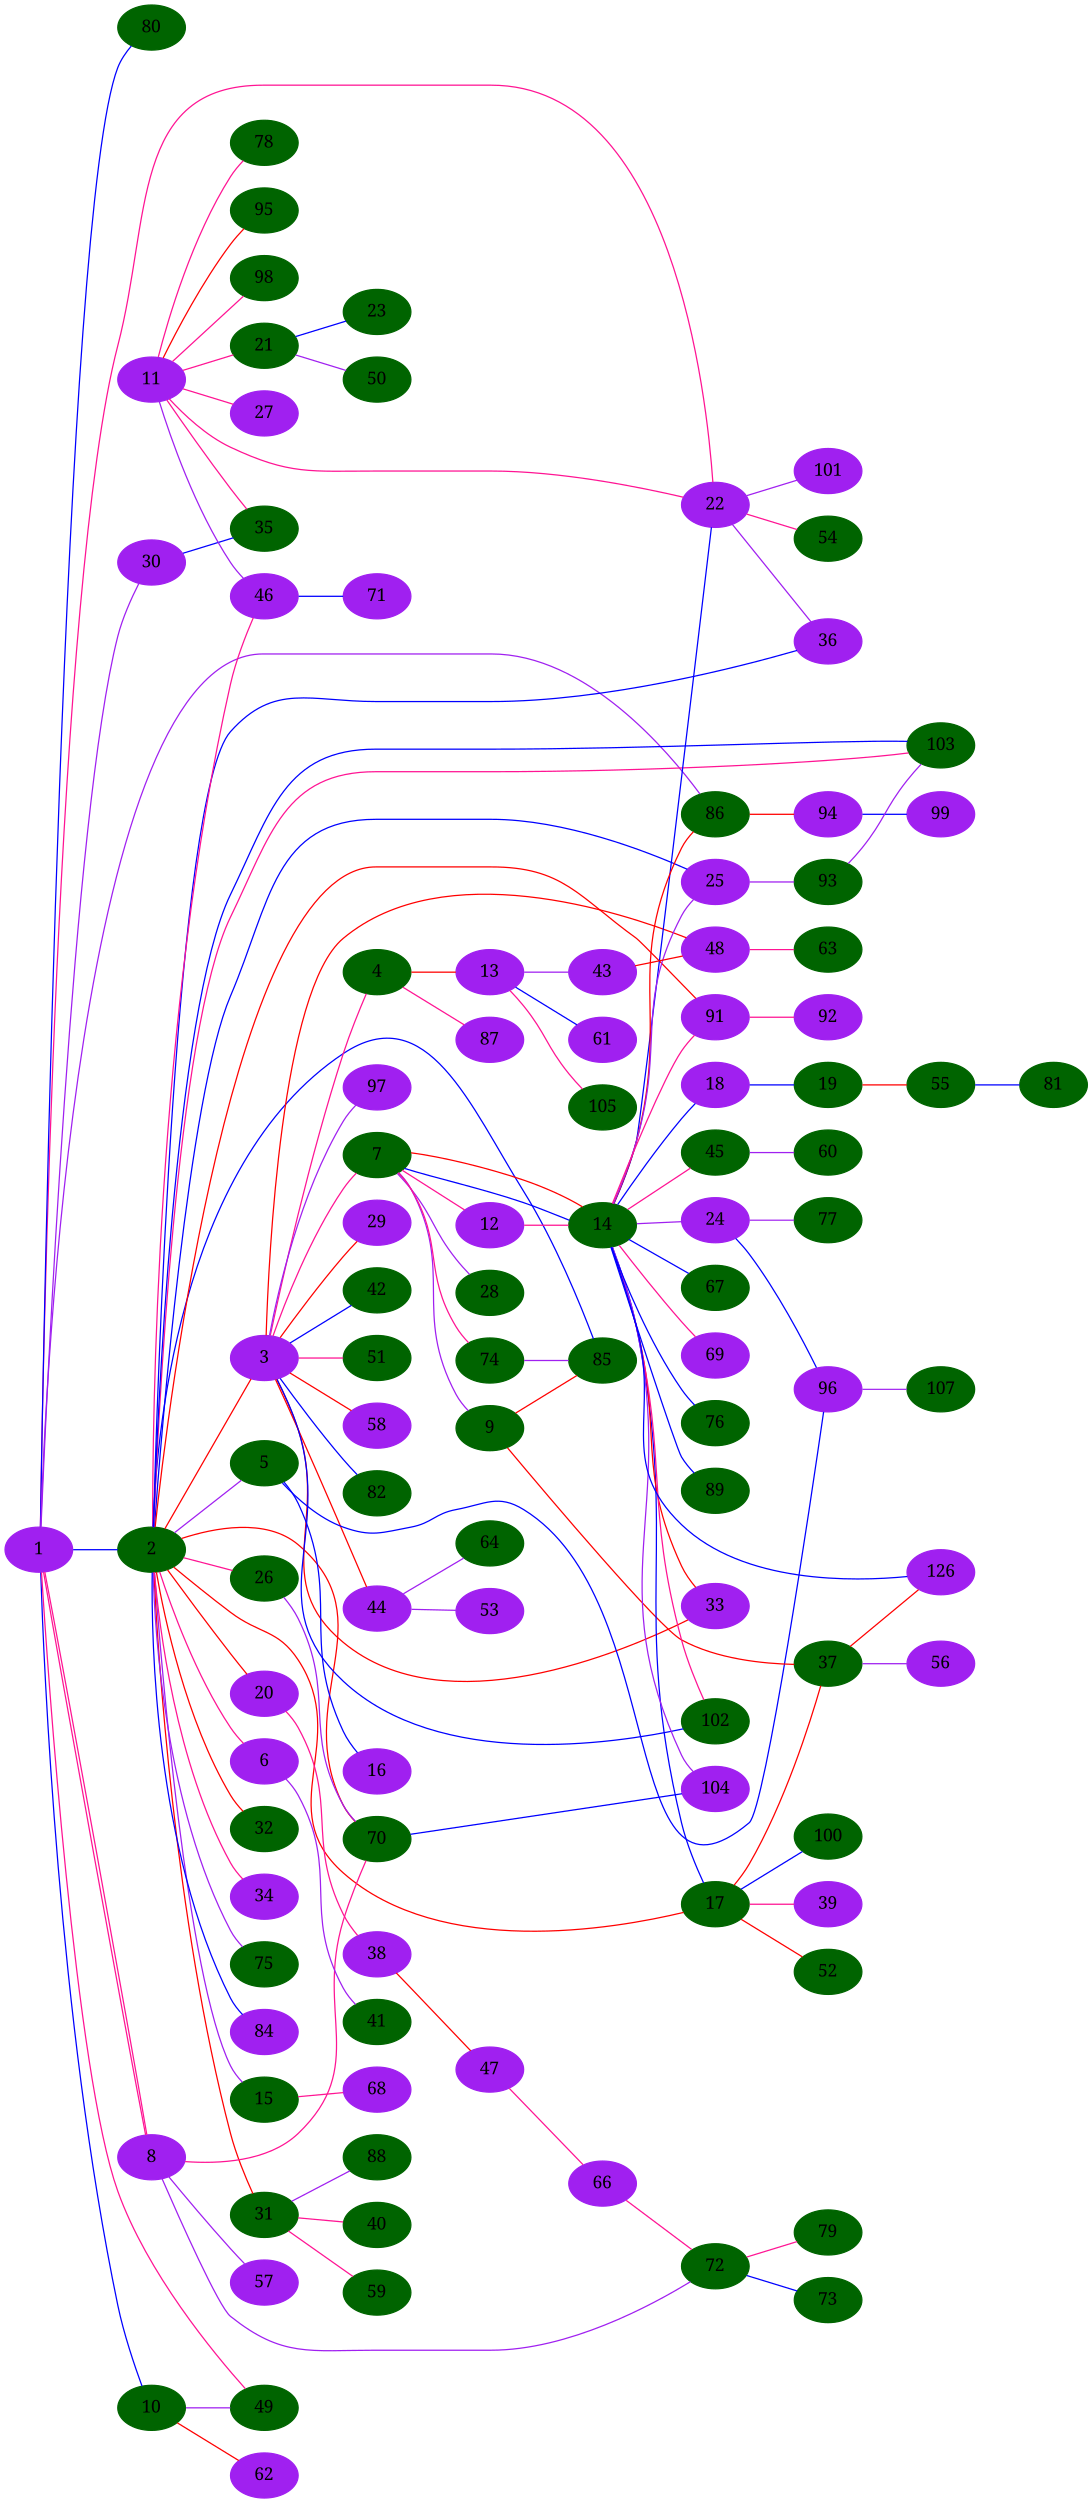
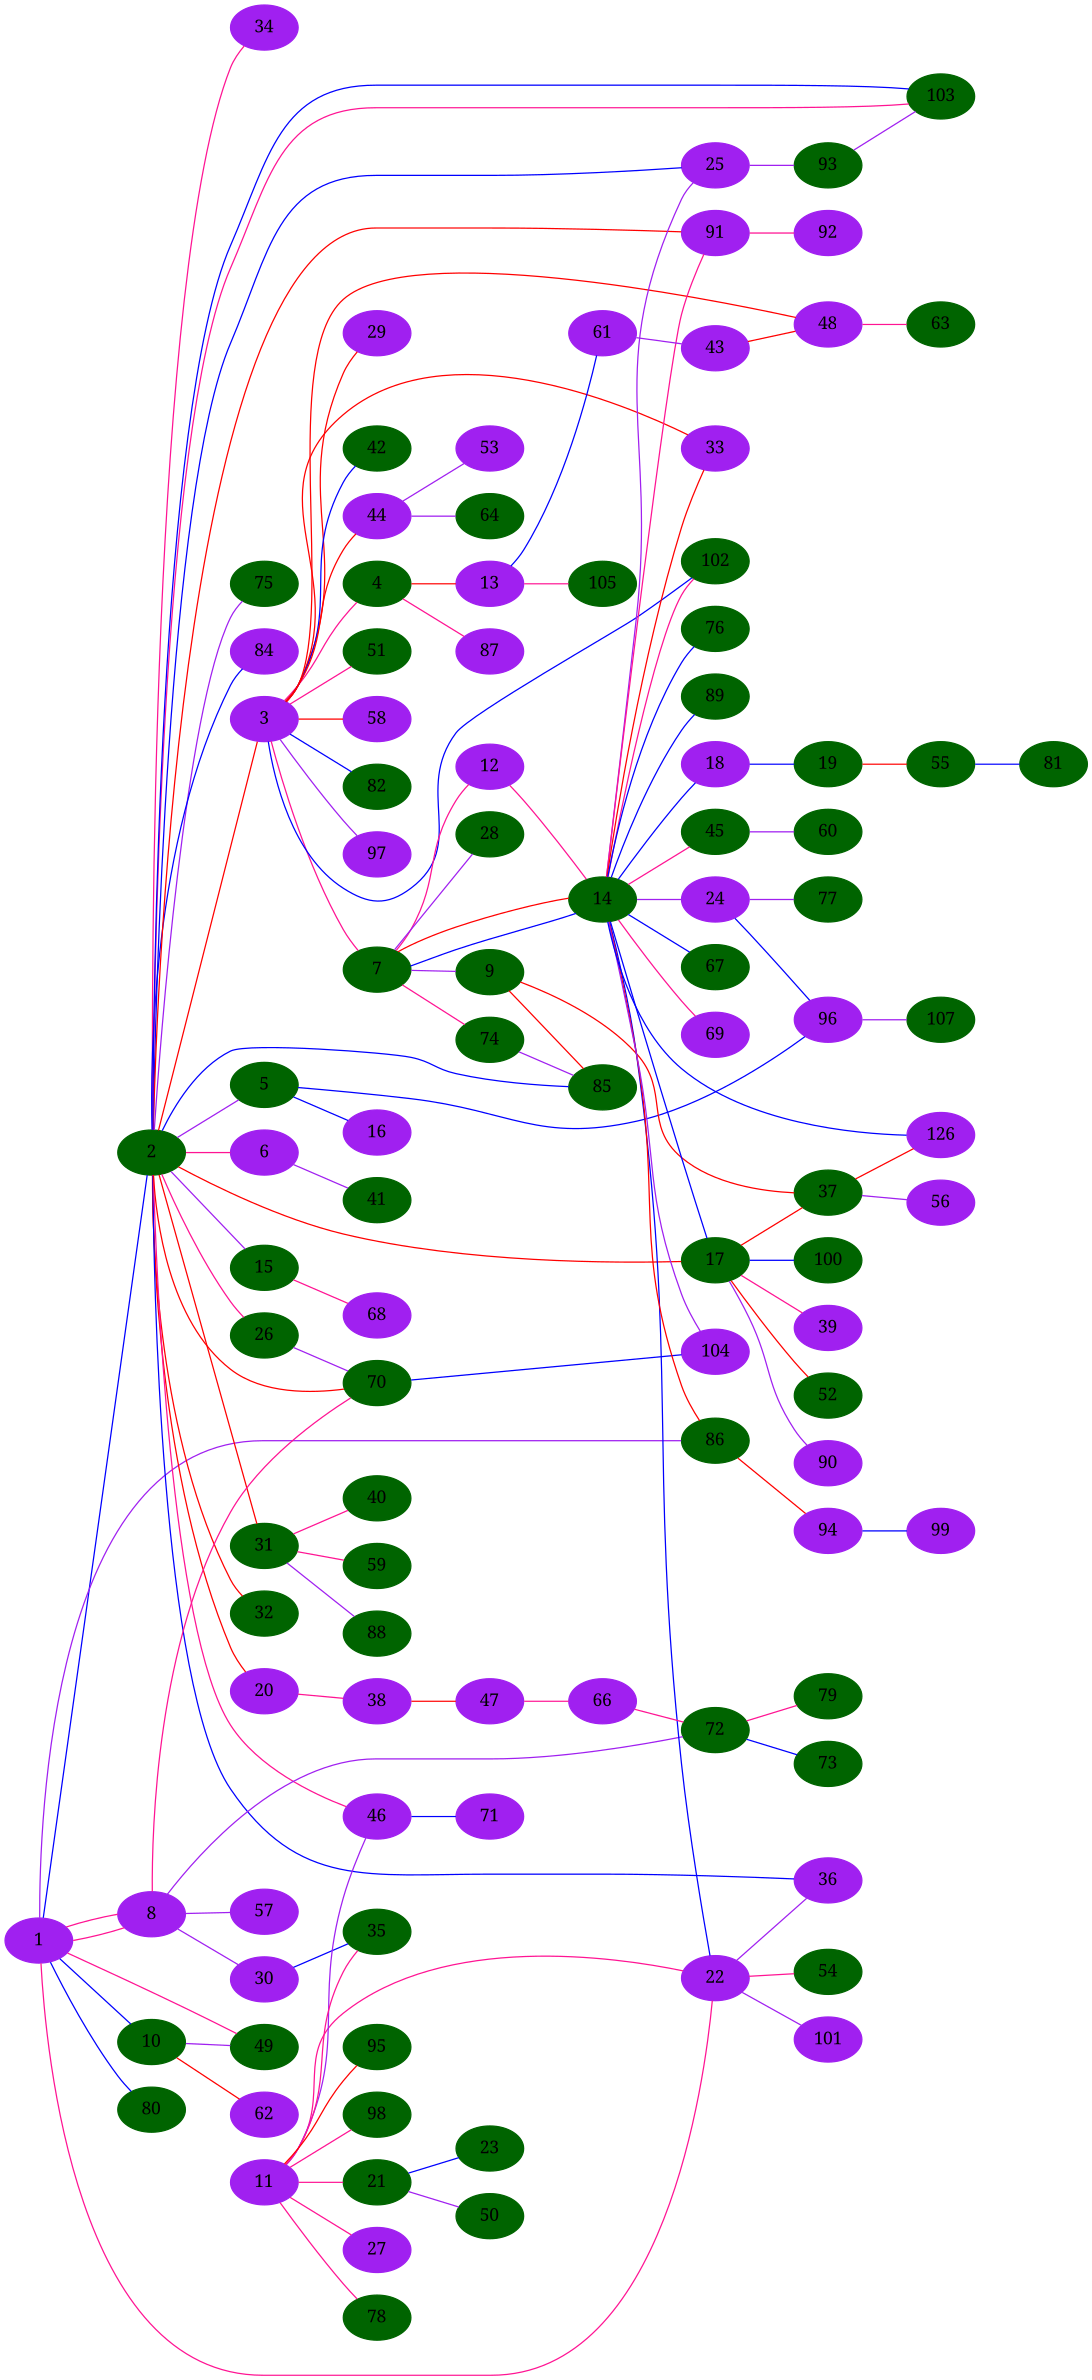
(546, 972) -> (659, 341)
(68, 1052) -> (208, 1947)
none -> (828, 1463)
